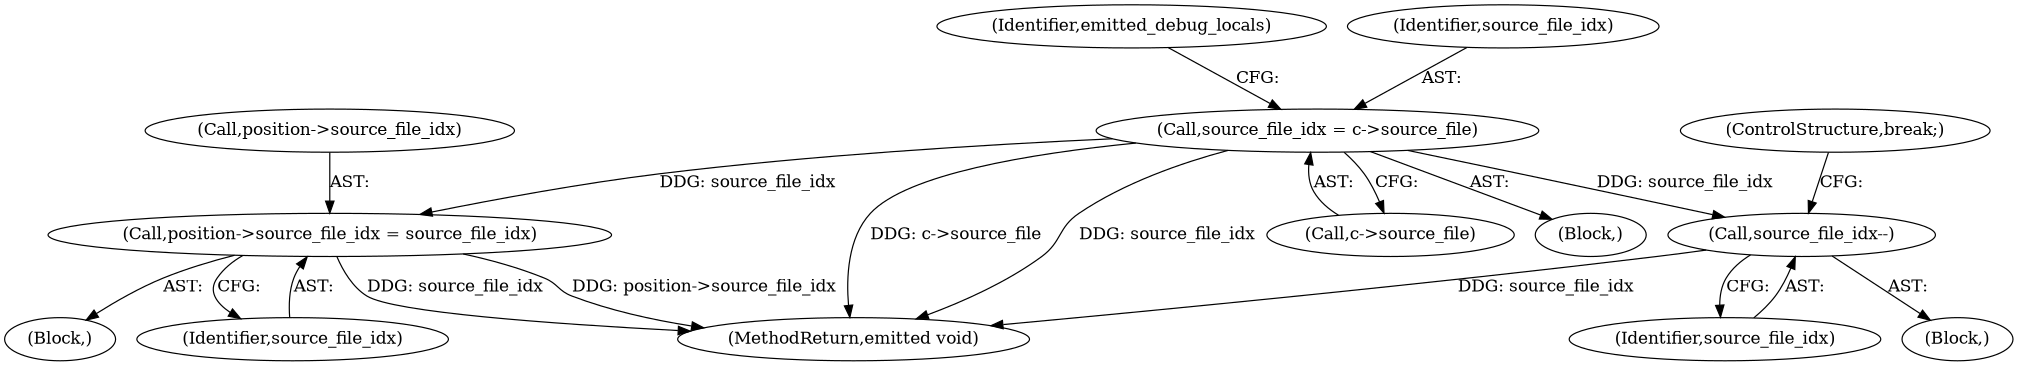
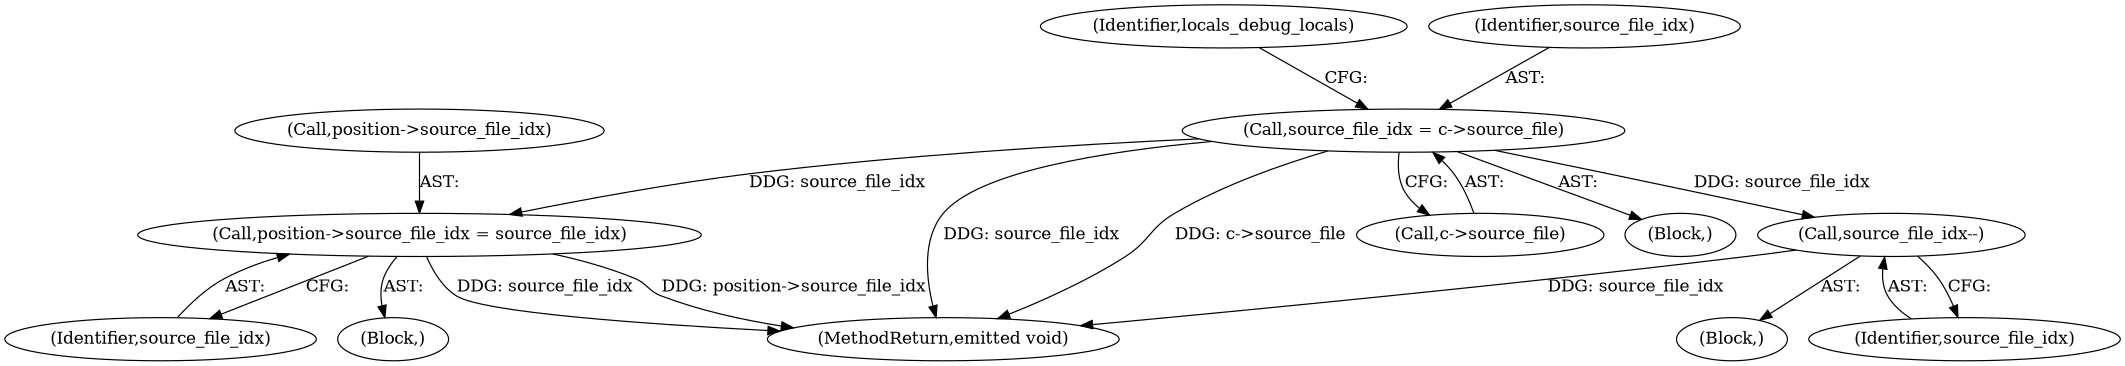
(1132, 26) -> (1224, 26)
(1835, 131) -> none
